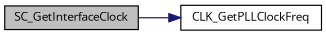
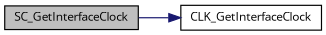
(251, 18) -> (251, 18)
